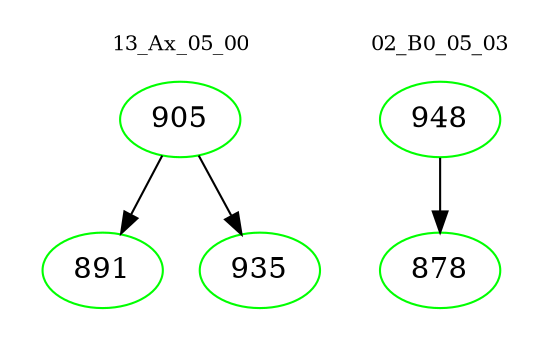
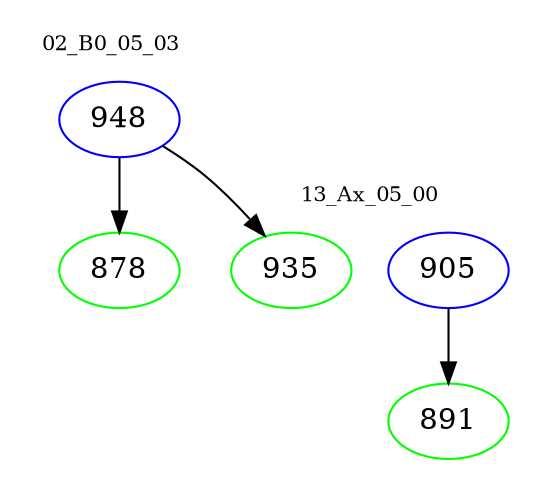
(180, 119) -> (449, 270)
(440, 119) -> (119, 119)
(215, 186) -> (228, 197)
